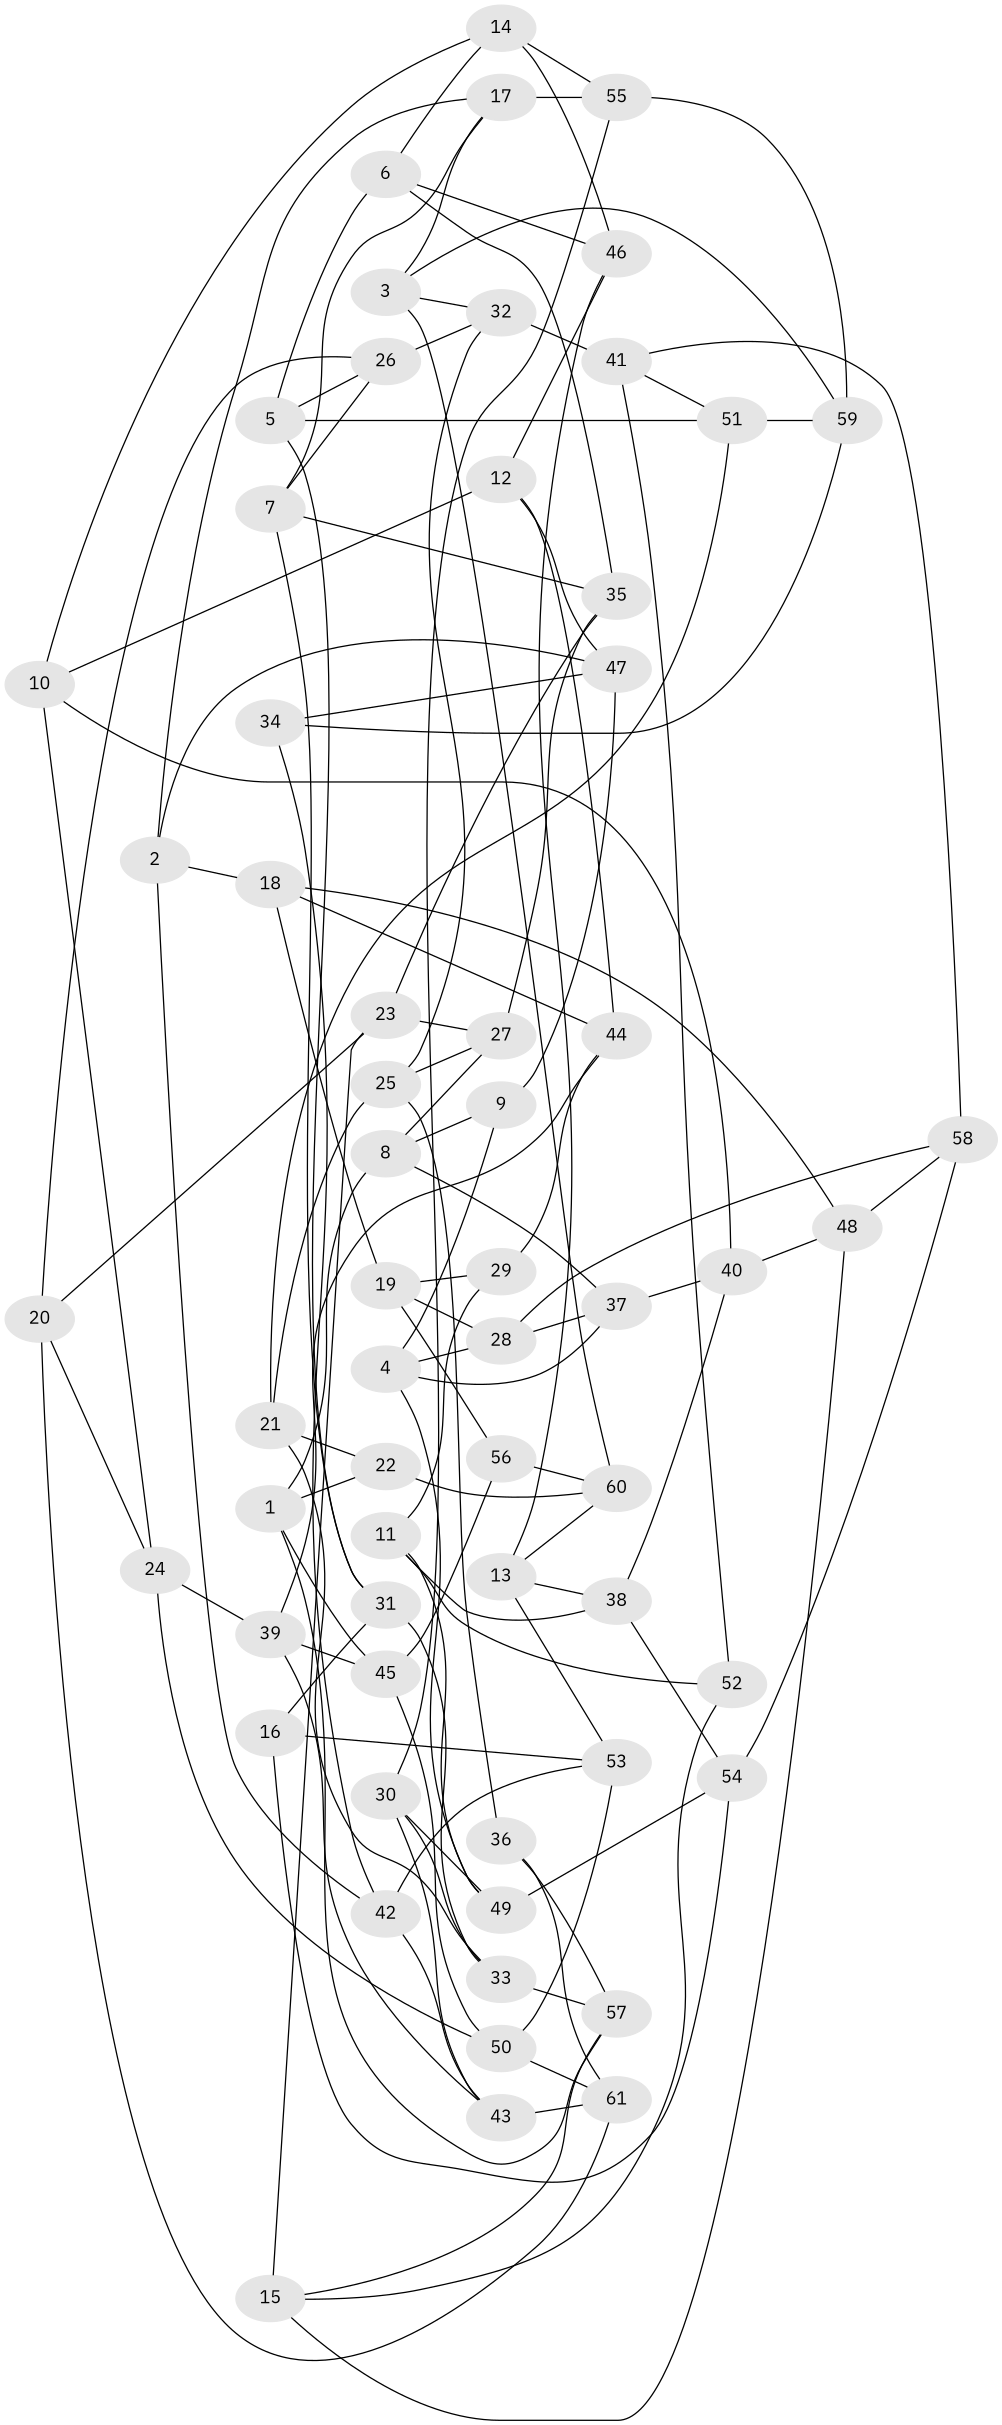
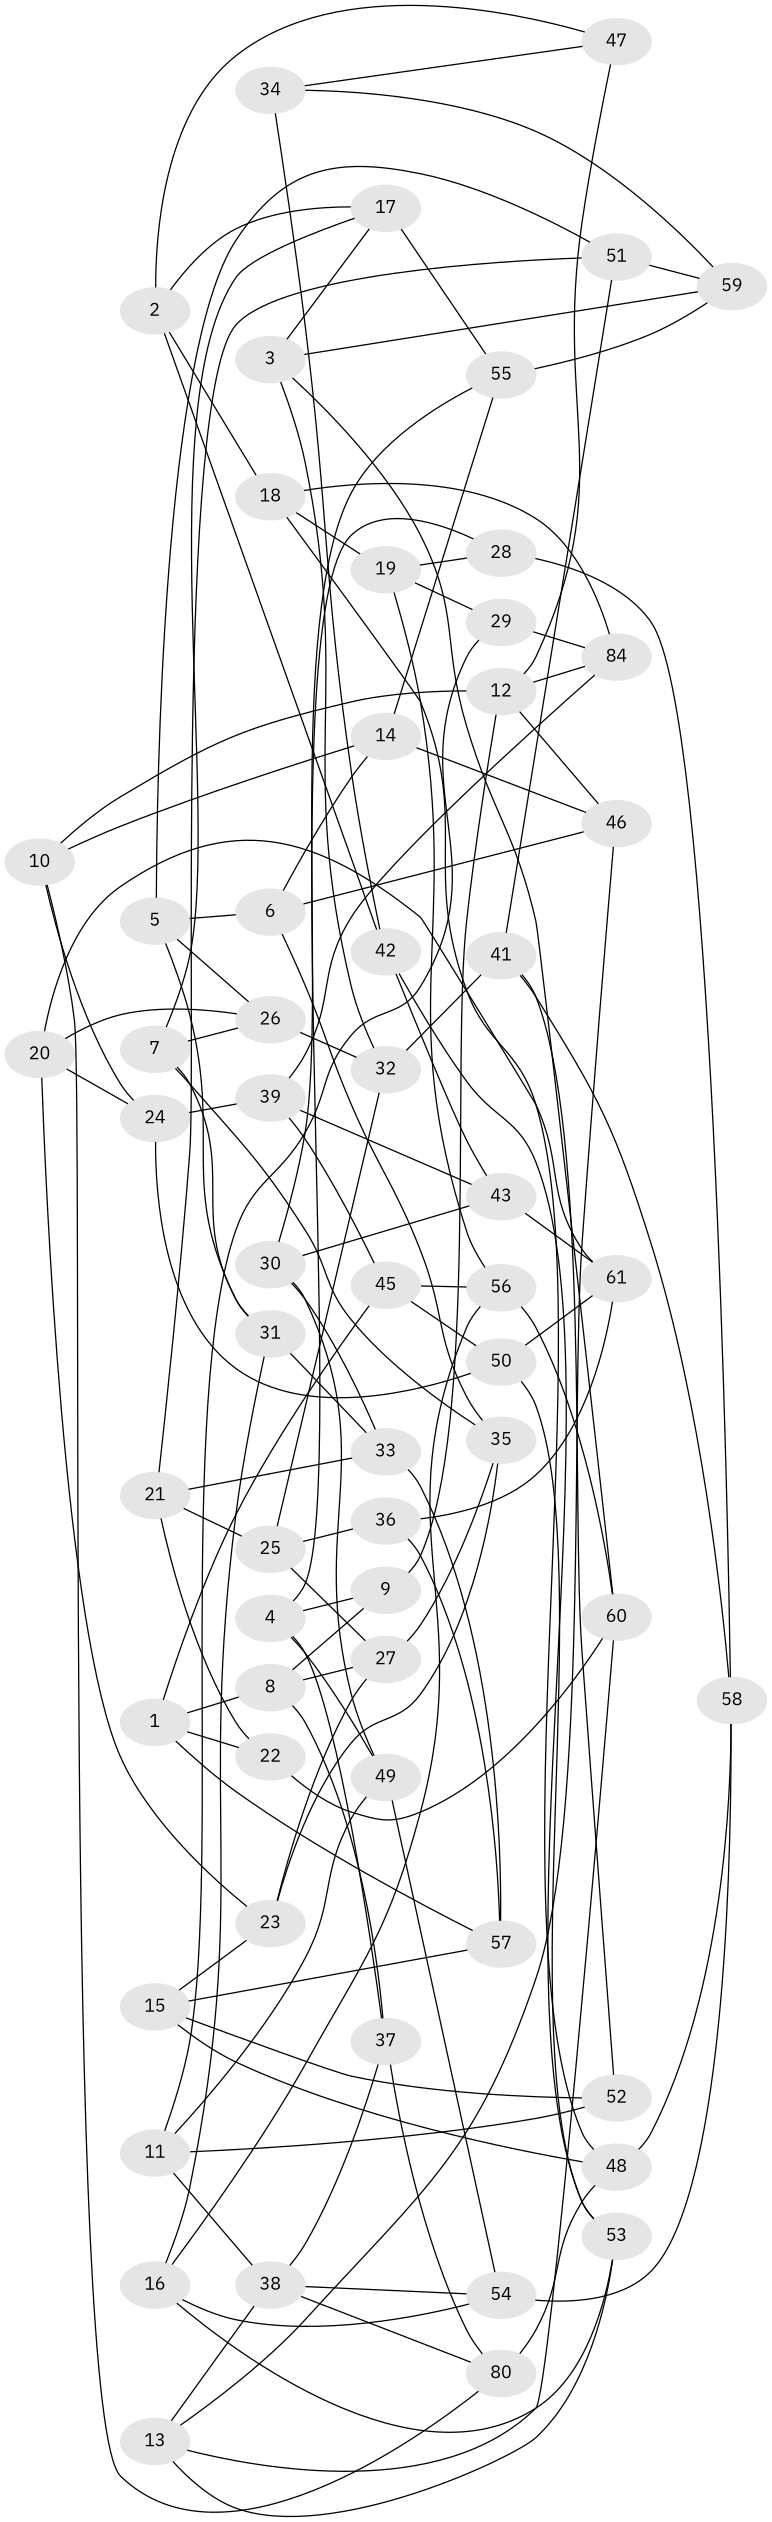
(593, 896) -> (461, 1146)
(617, 1036) -> (617, 657)
(732, 1272) -> (501, 2374)
(554, 1325) -> (342, 2169)
none -> (413, 1838)
